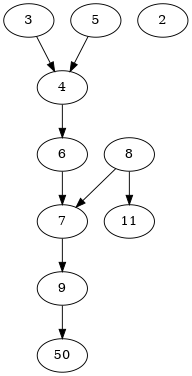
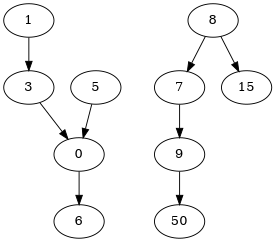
none -> (29, 20)
(163, 20) -> none
(62, 87) -> (79, 154)
(62, 183) -> none
(129, 221) -> (247, 87)
